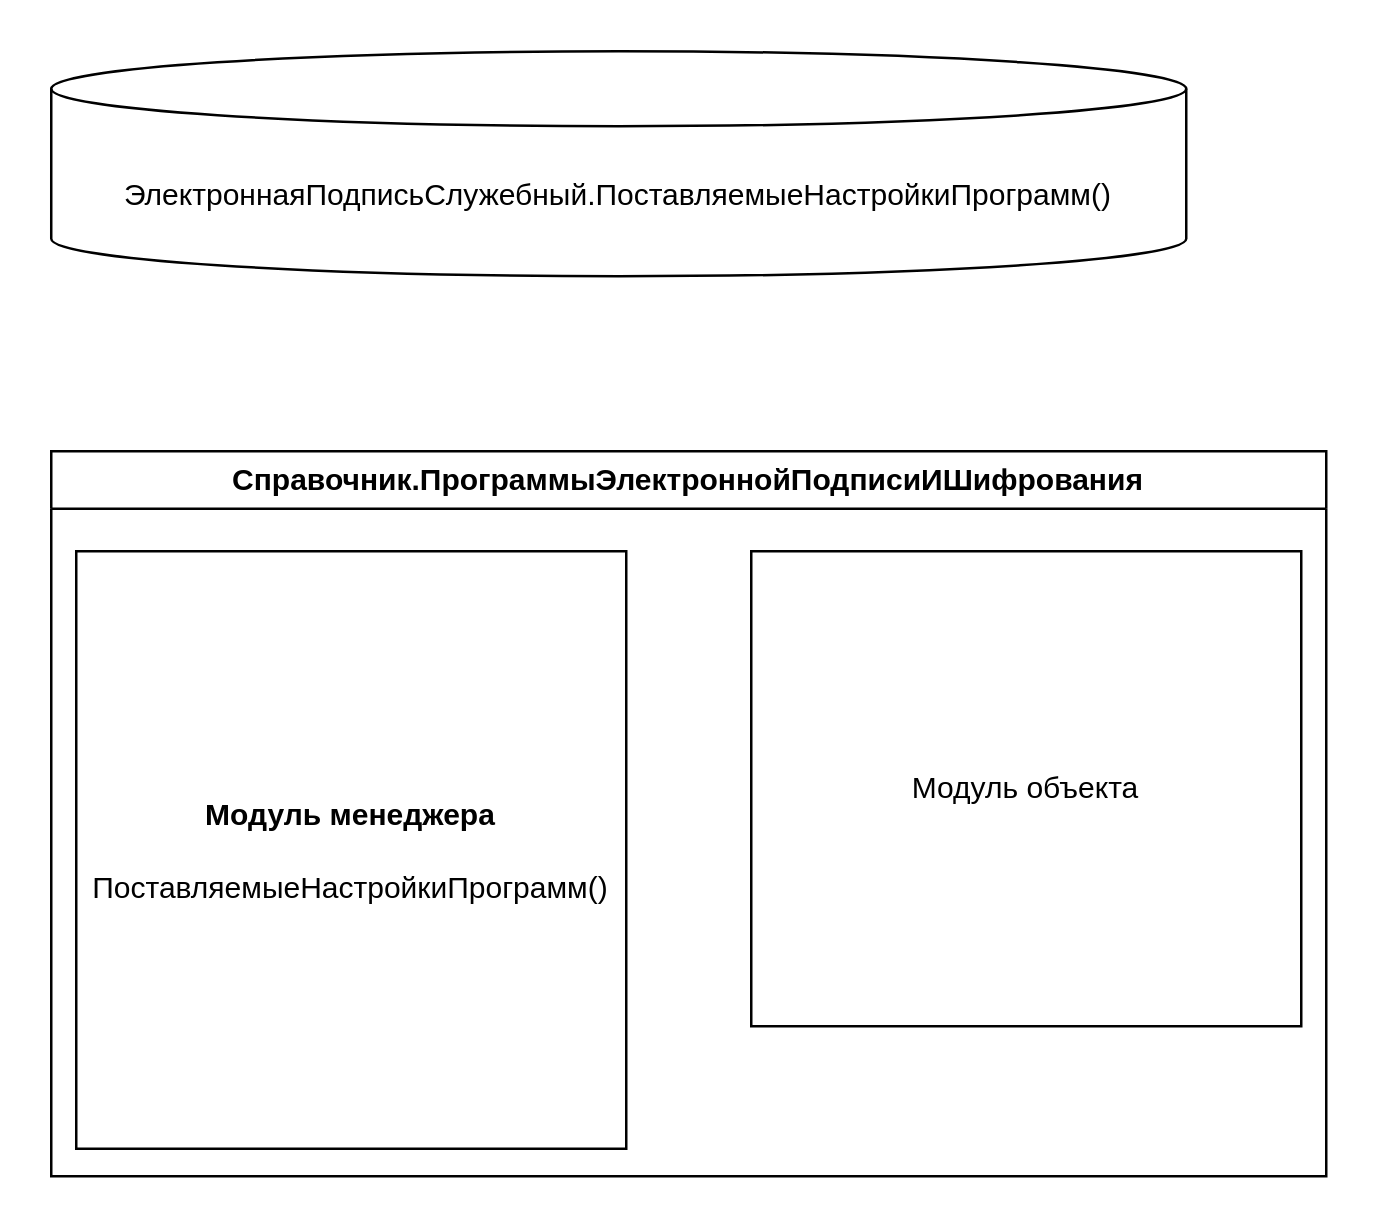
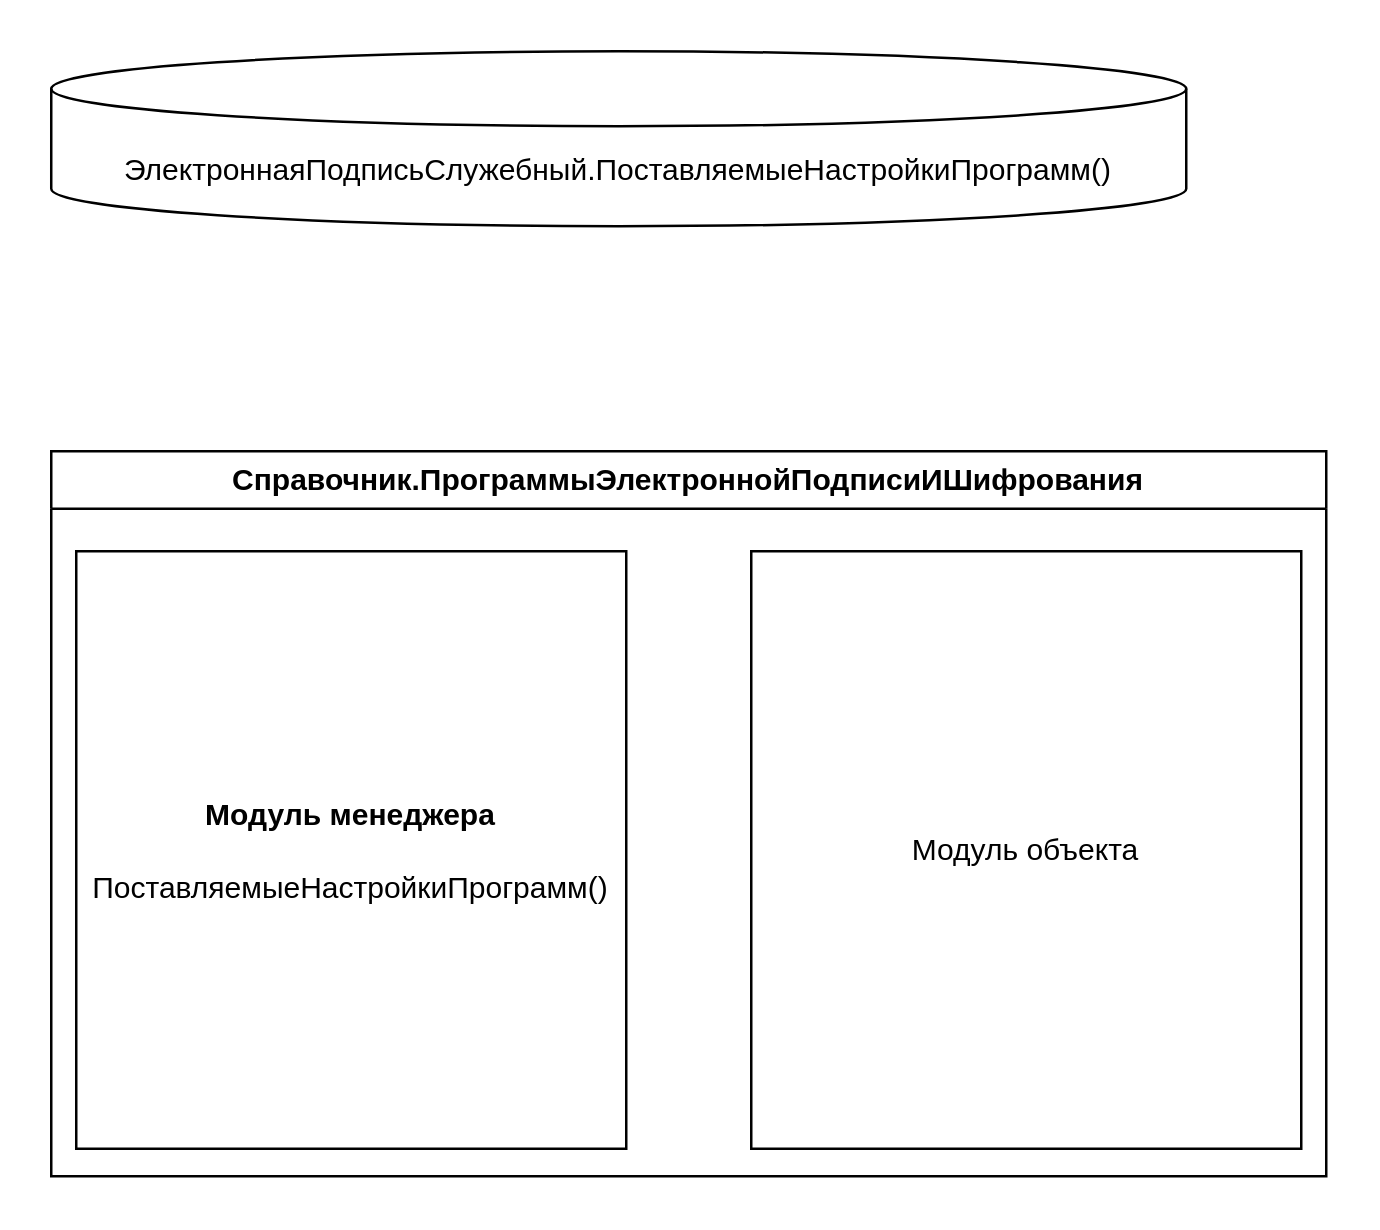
(619, 164) -> (619, 139)
(1026, 789) -> (1026, 850)
